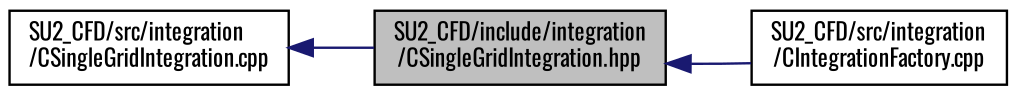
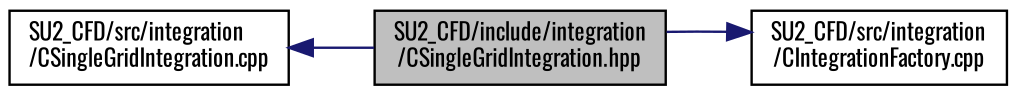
(721, 64) -> (697, 32)
